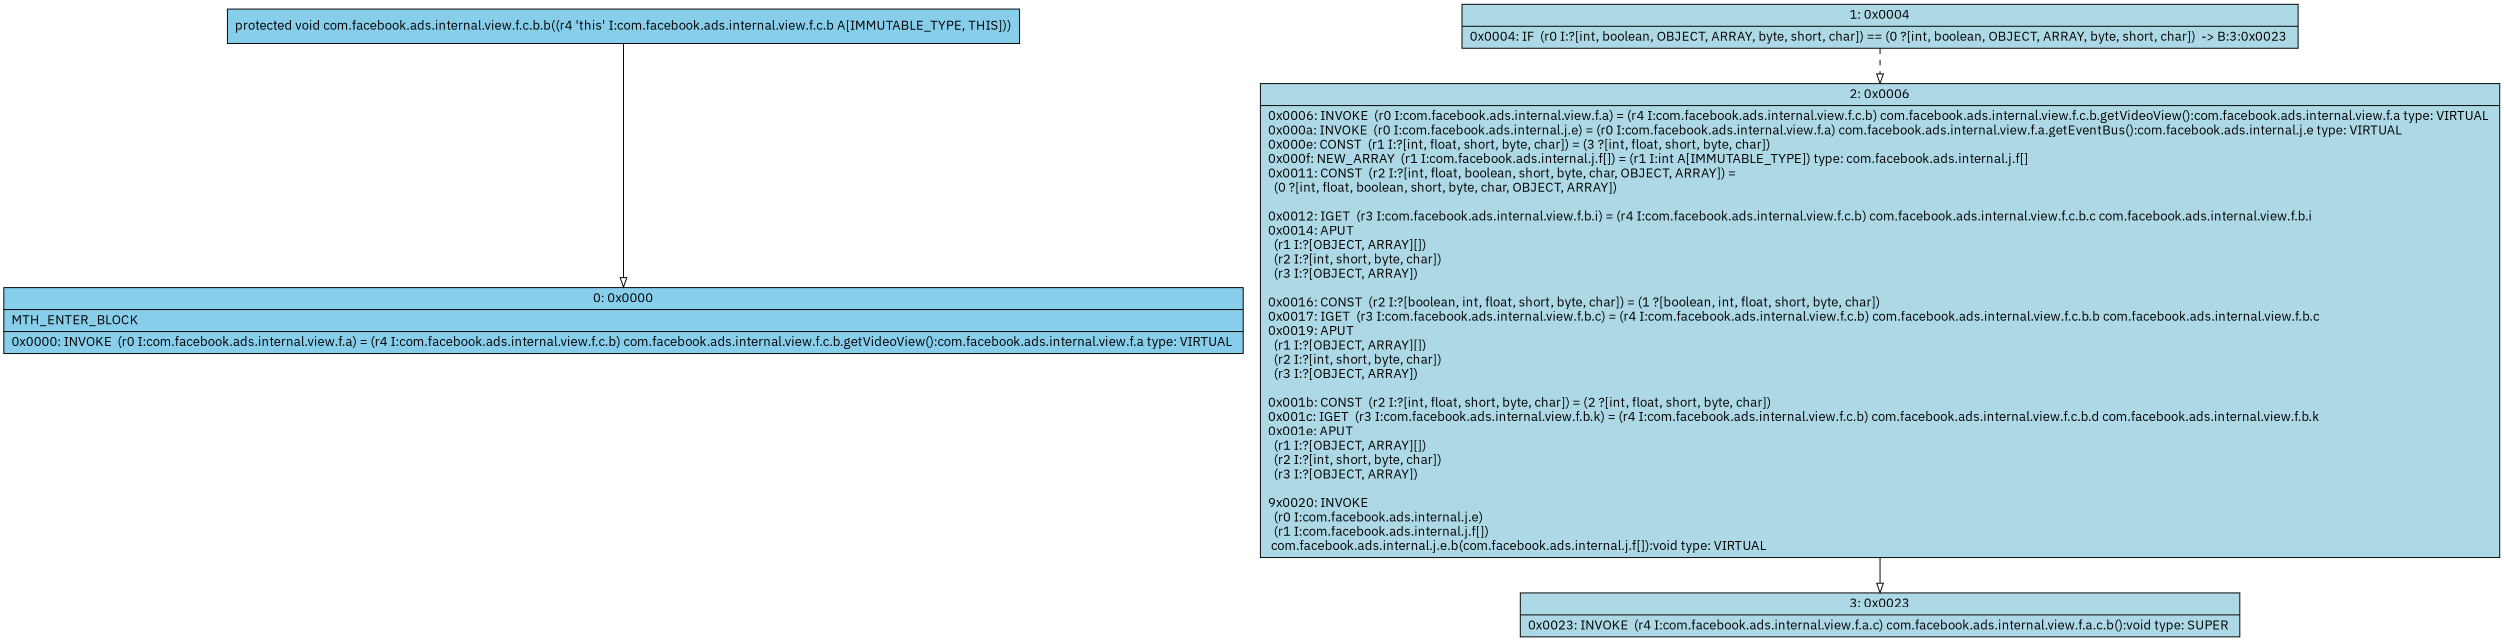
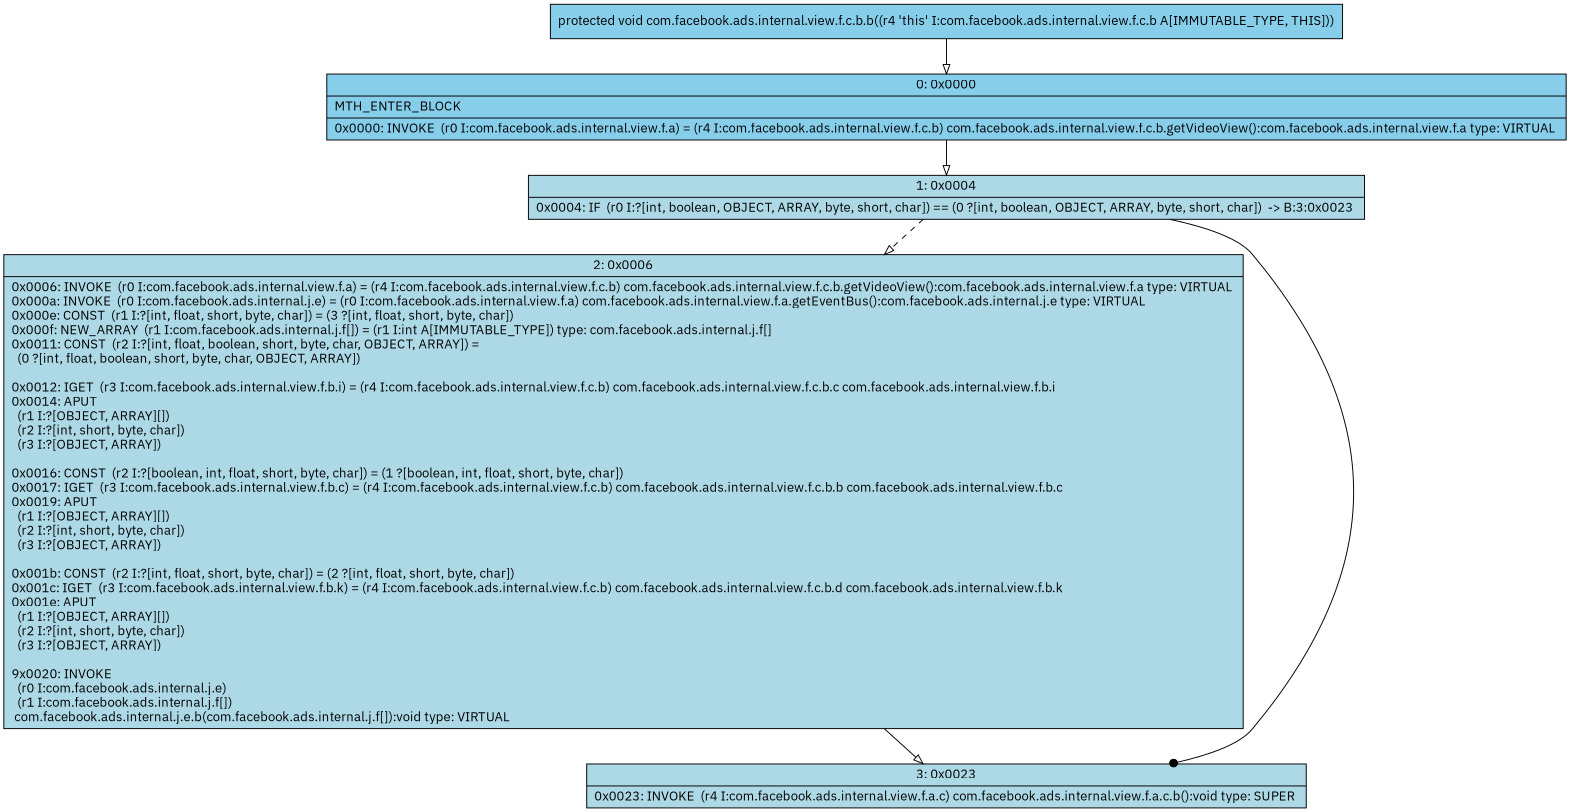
none -> (946, 153)
none -> (1353, 488)
